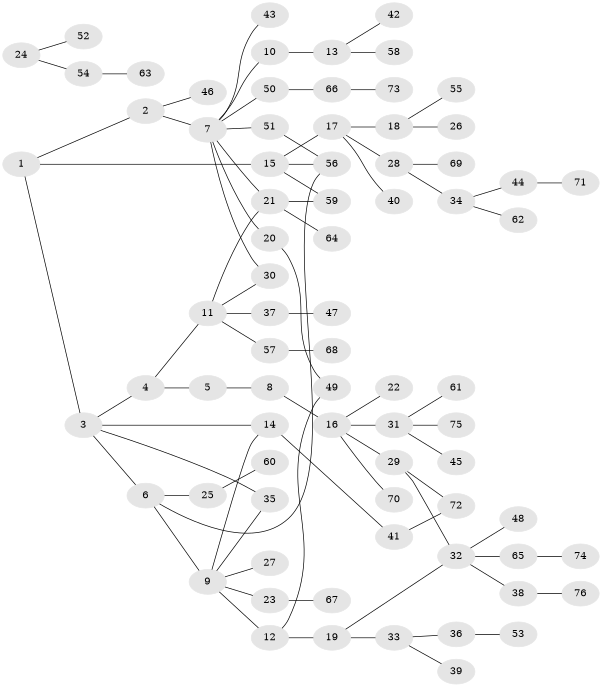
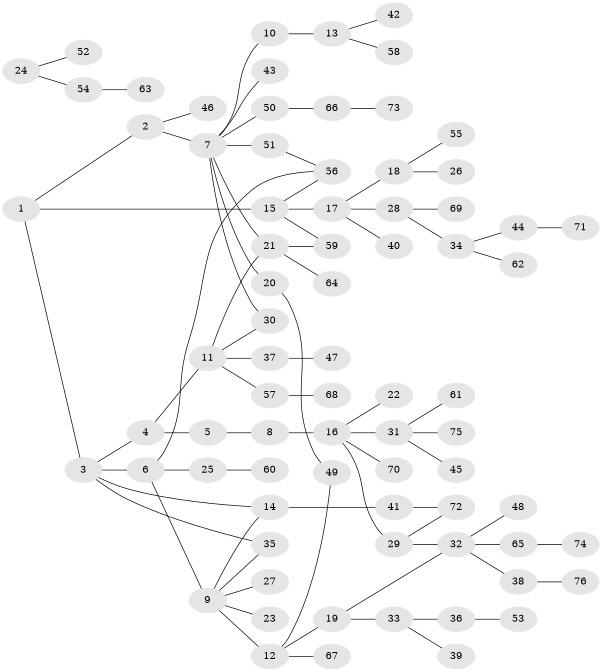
(301, 601) -> (301, 656)
